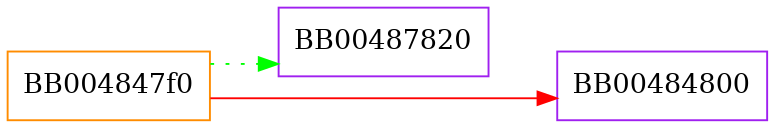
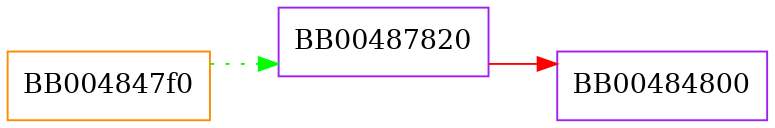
(374, 98) -> (513, 64)
